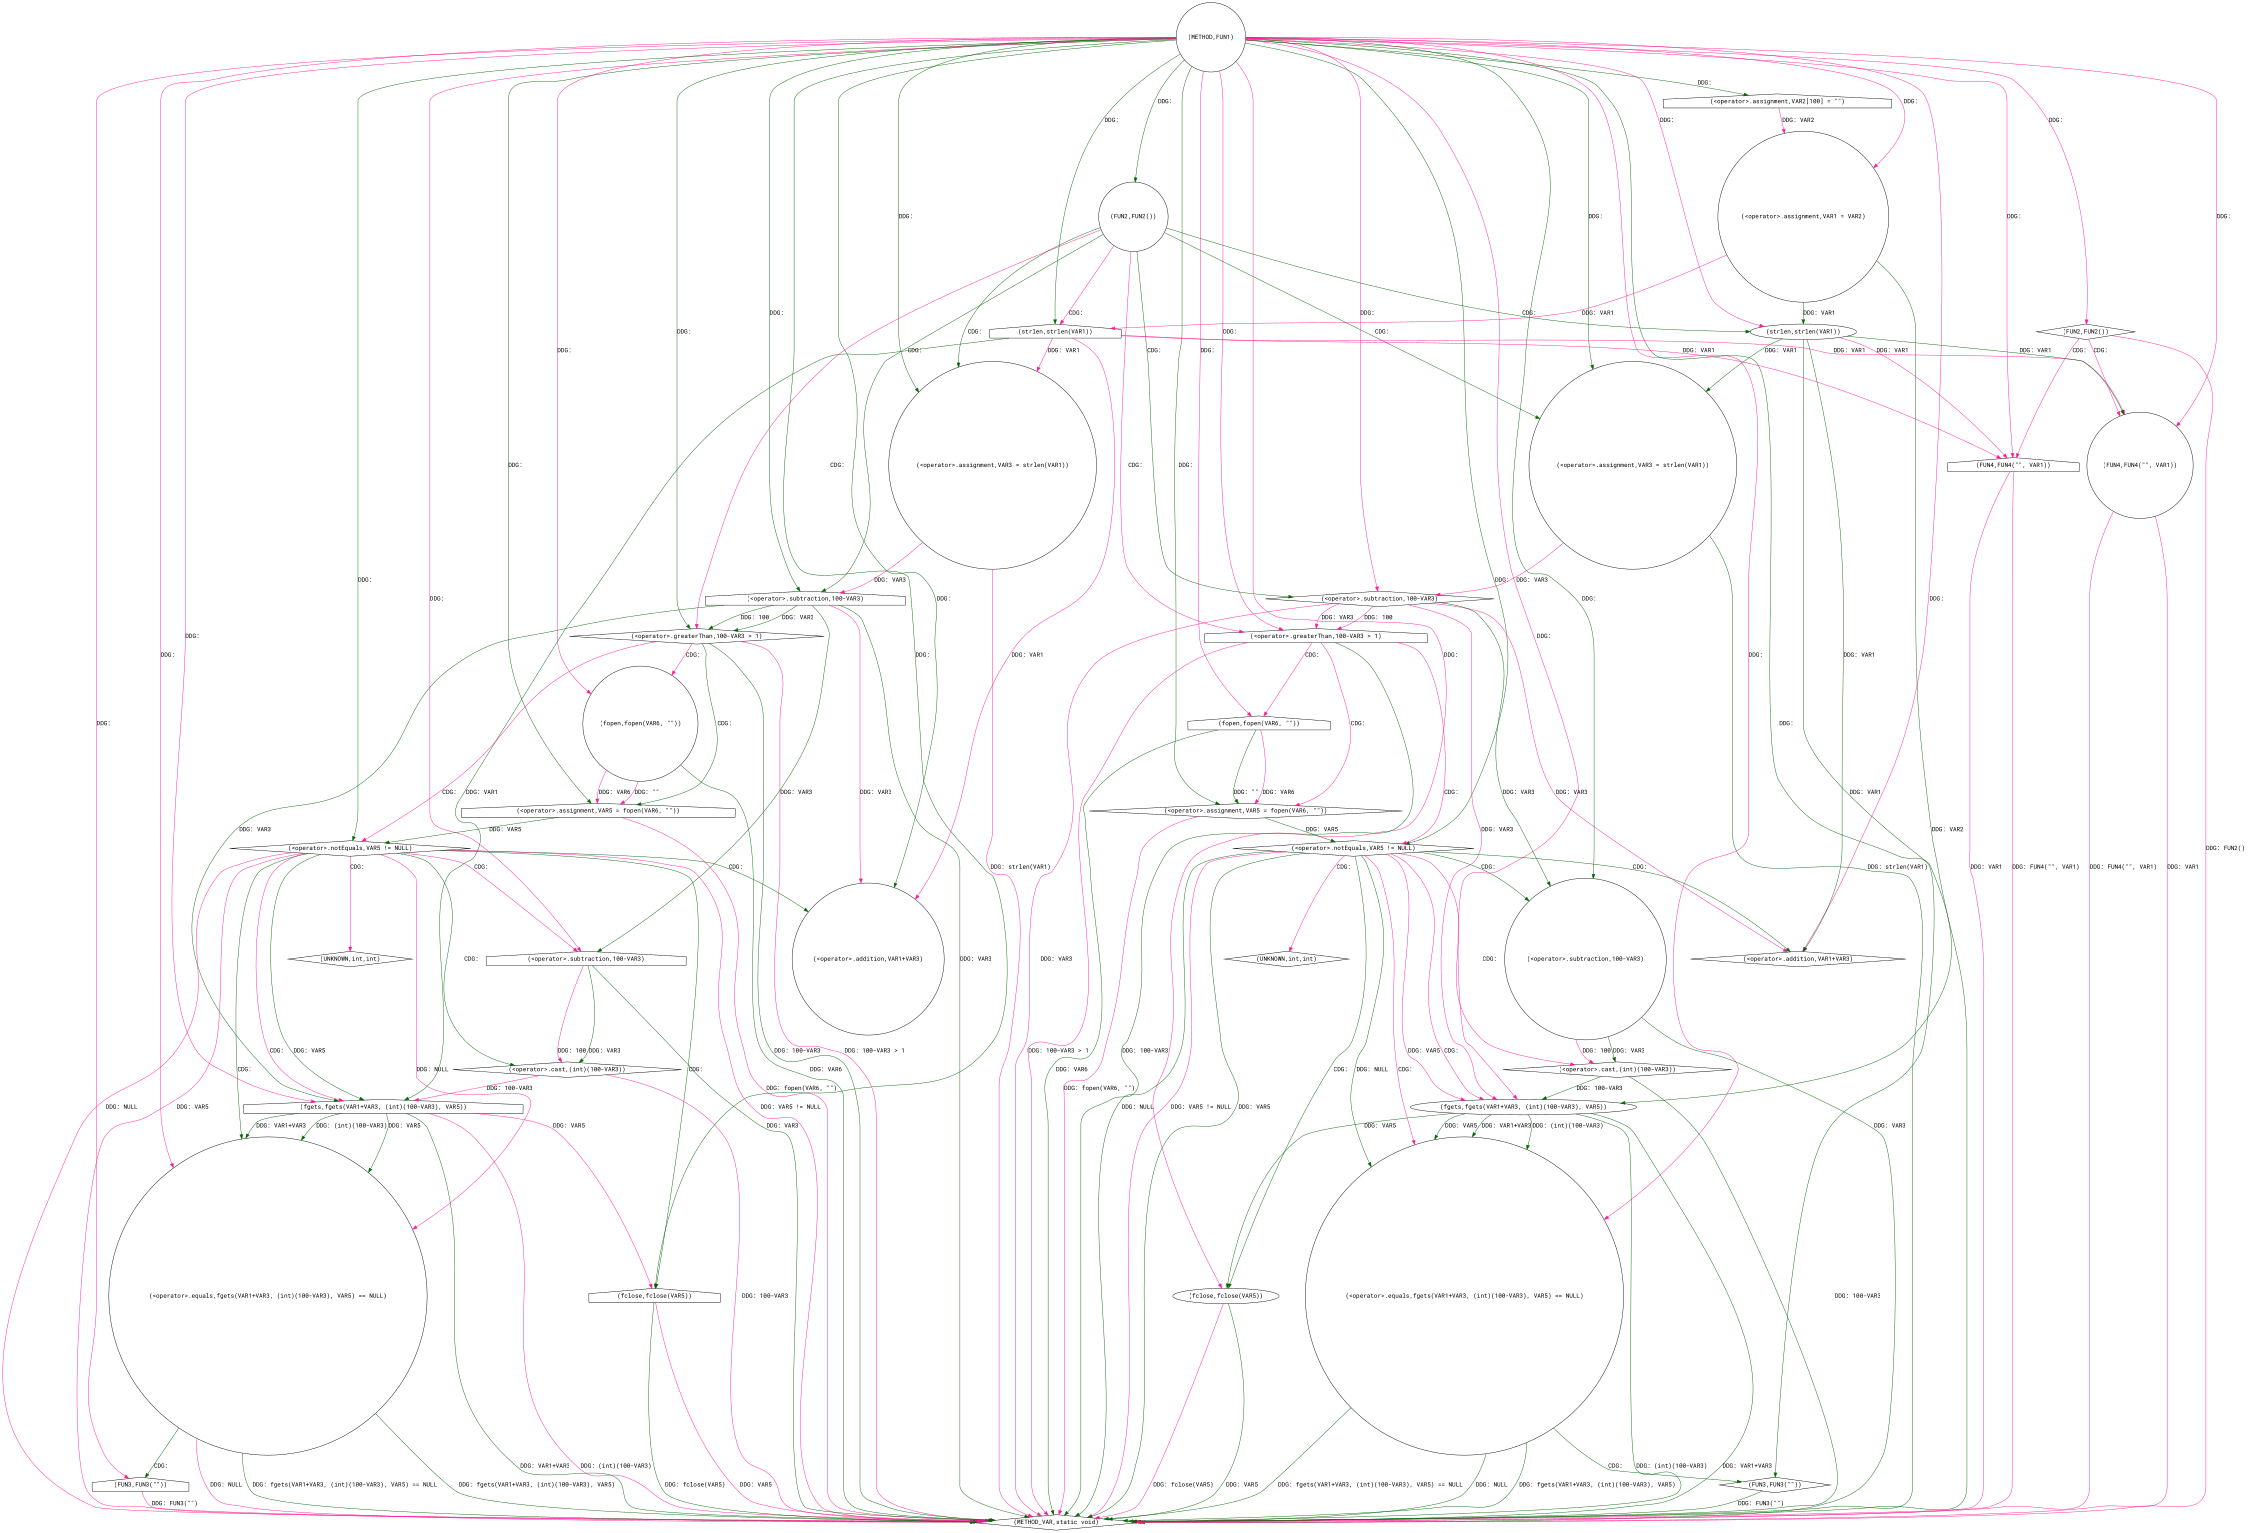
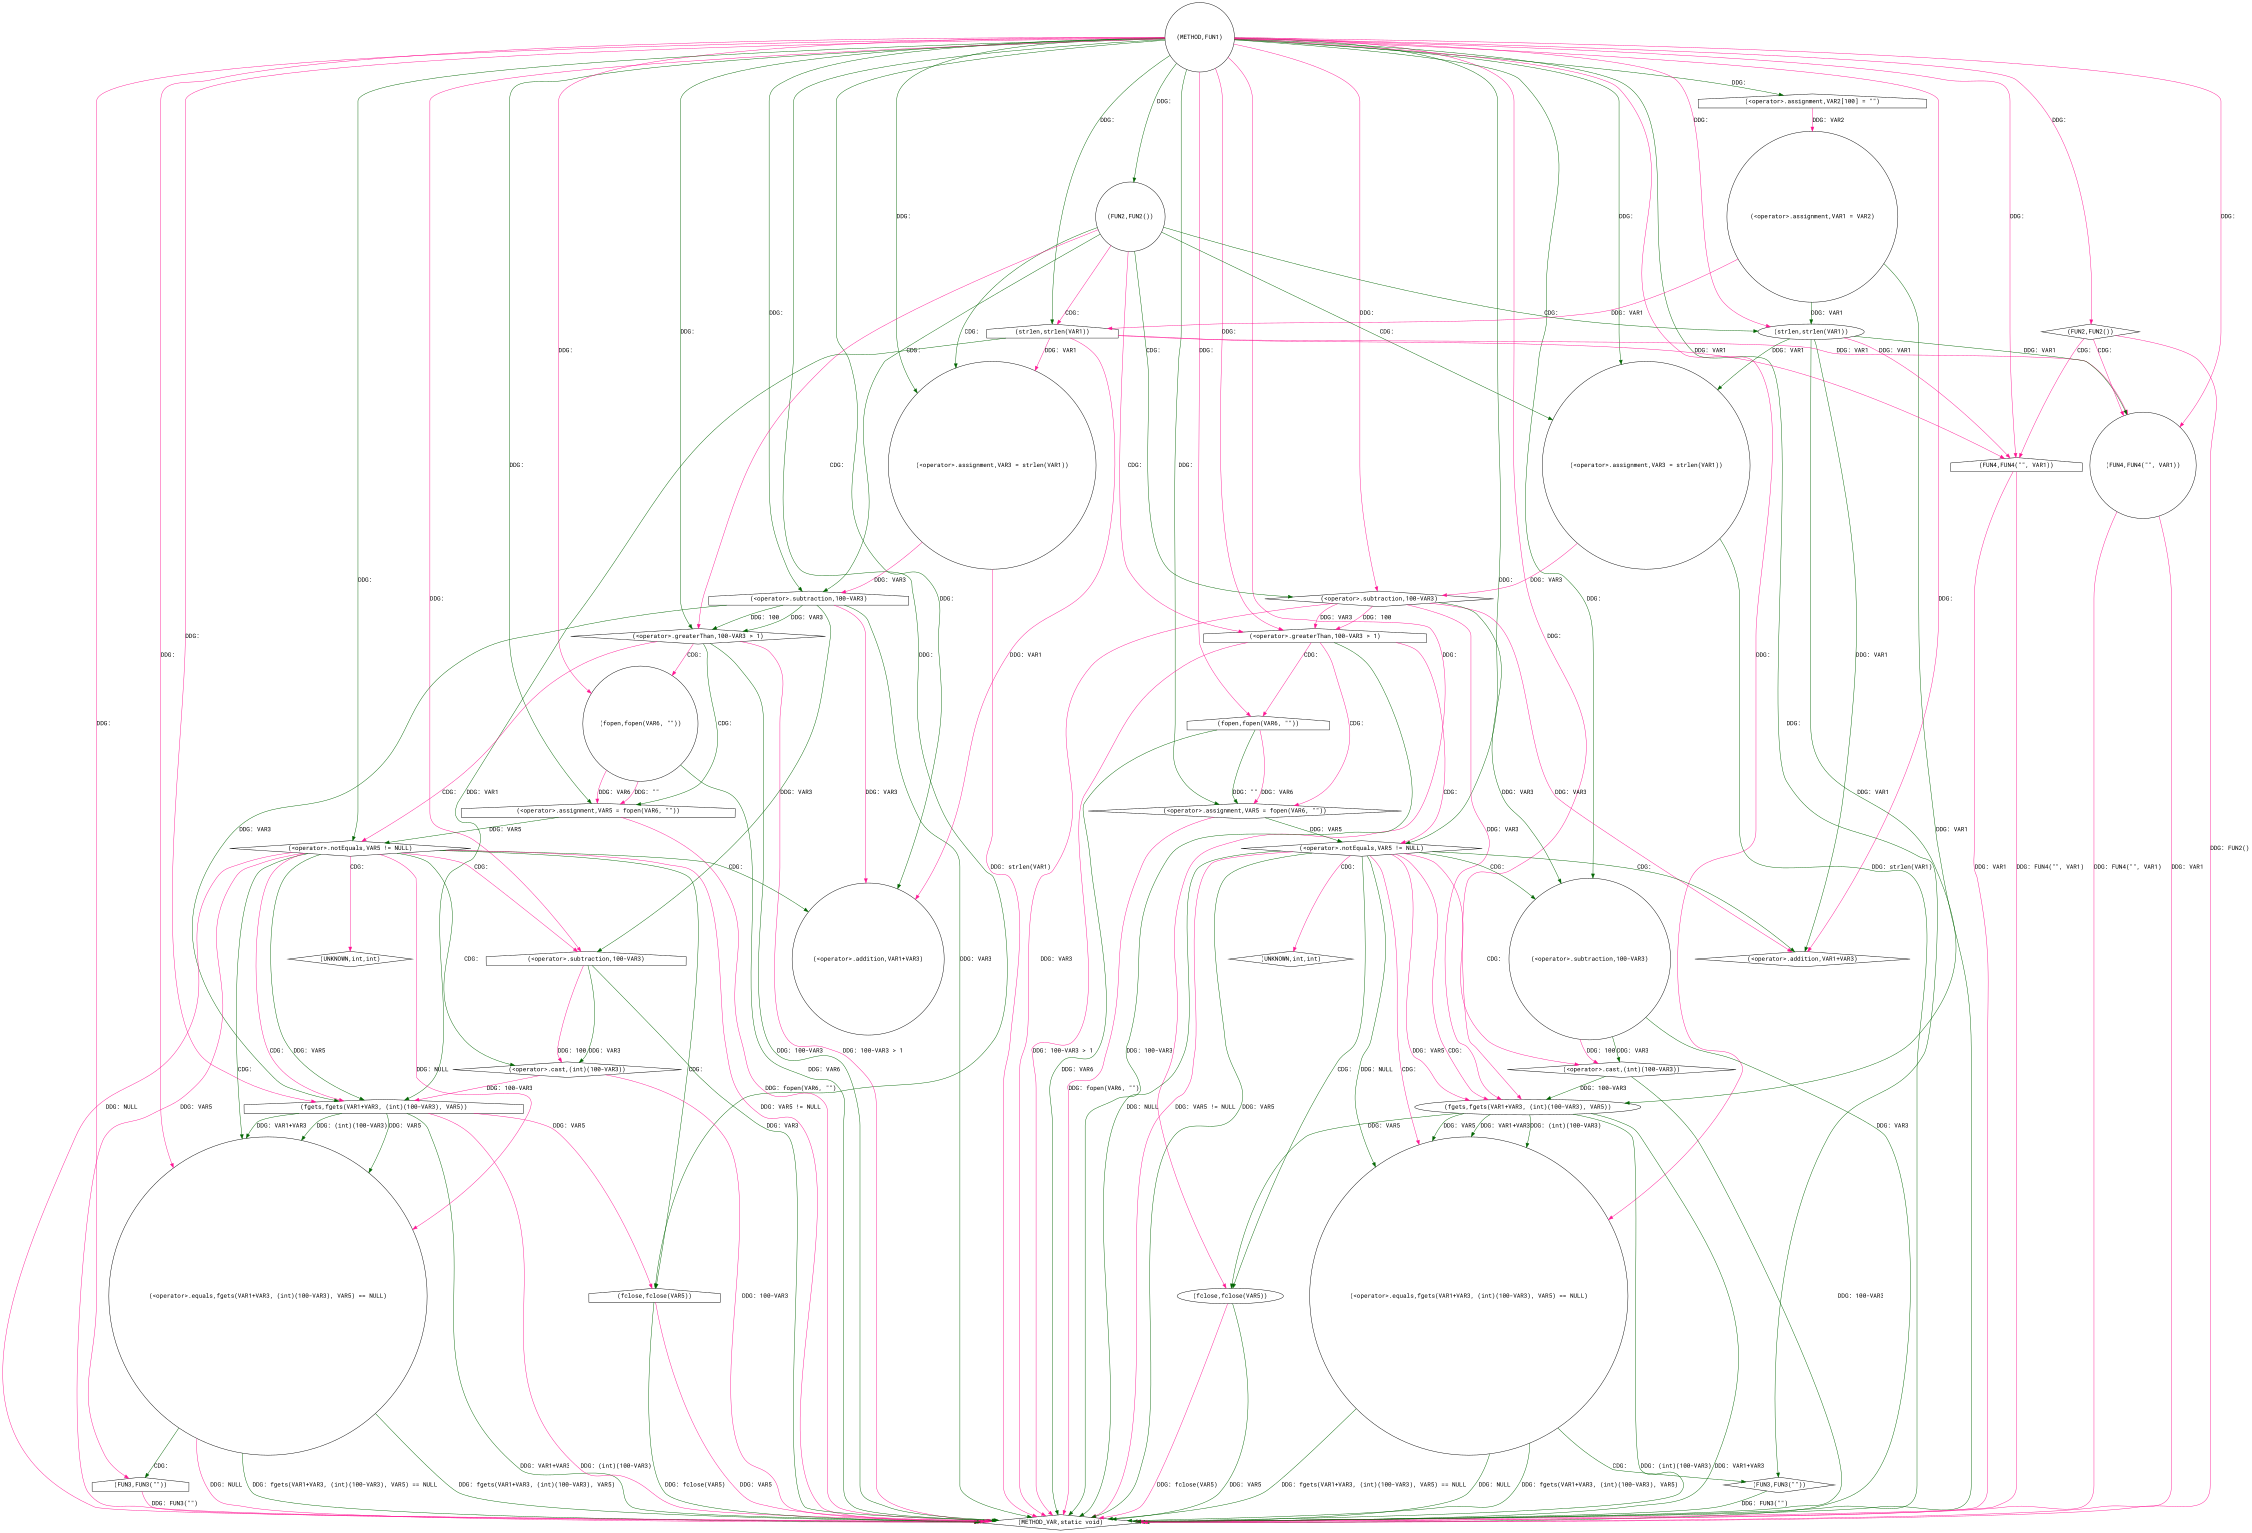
(1798, 66) -> none
(1948, 830) -> (1952, 830)
